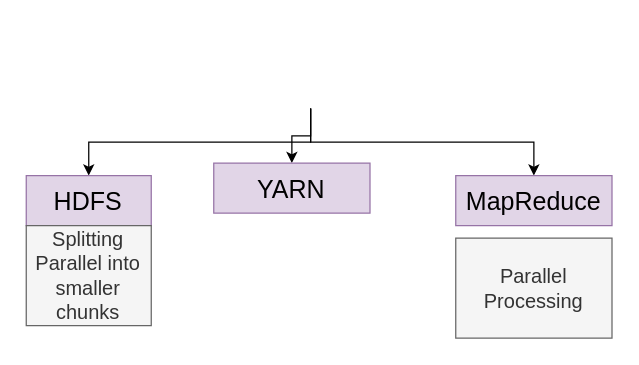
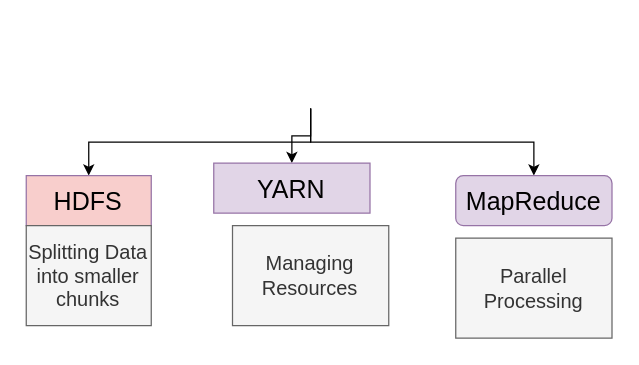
(89, 201) -> (89, 201)
(534, 201) -> (534, 201)
(88, 276) -> (88, 276)
none -> (311, 276)
